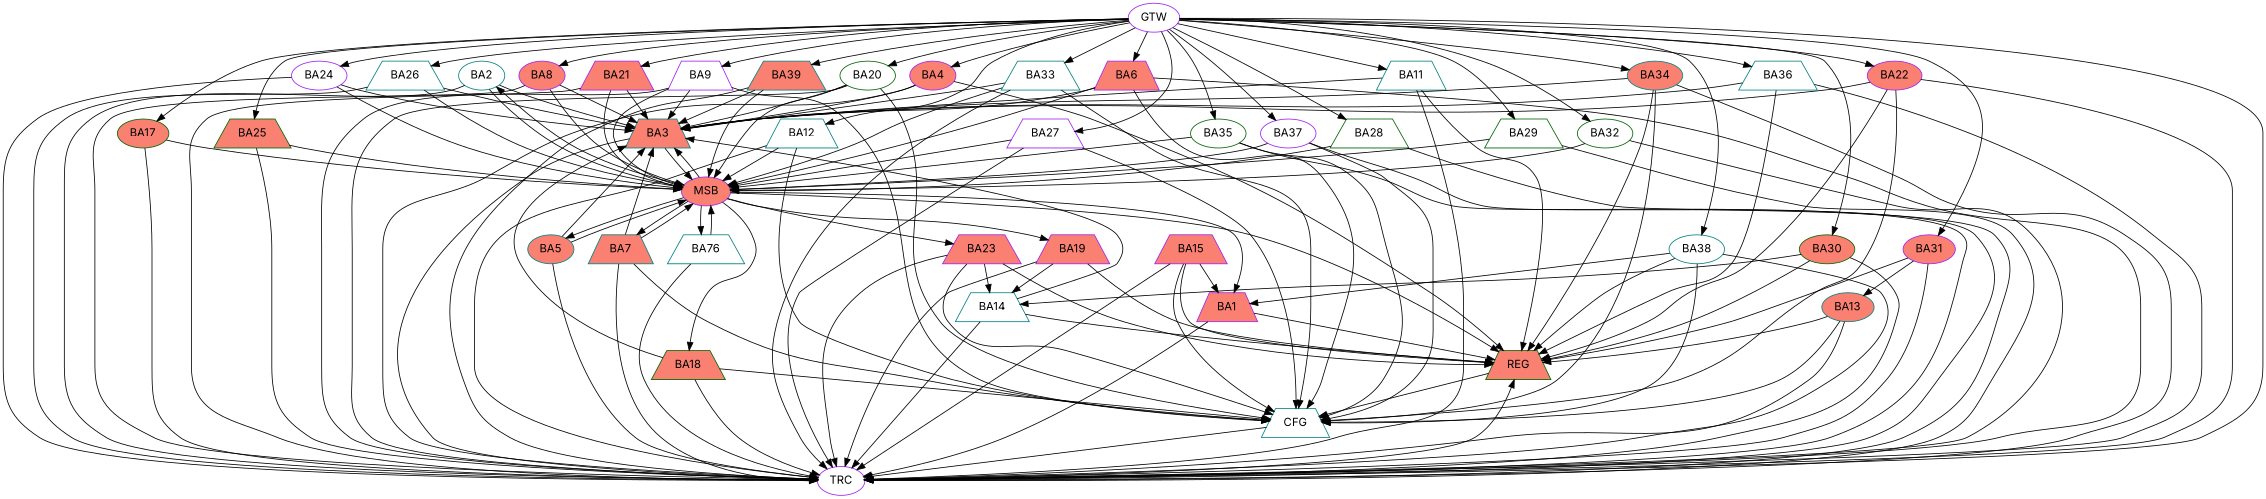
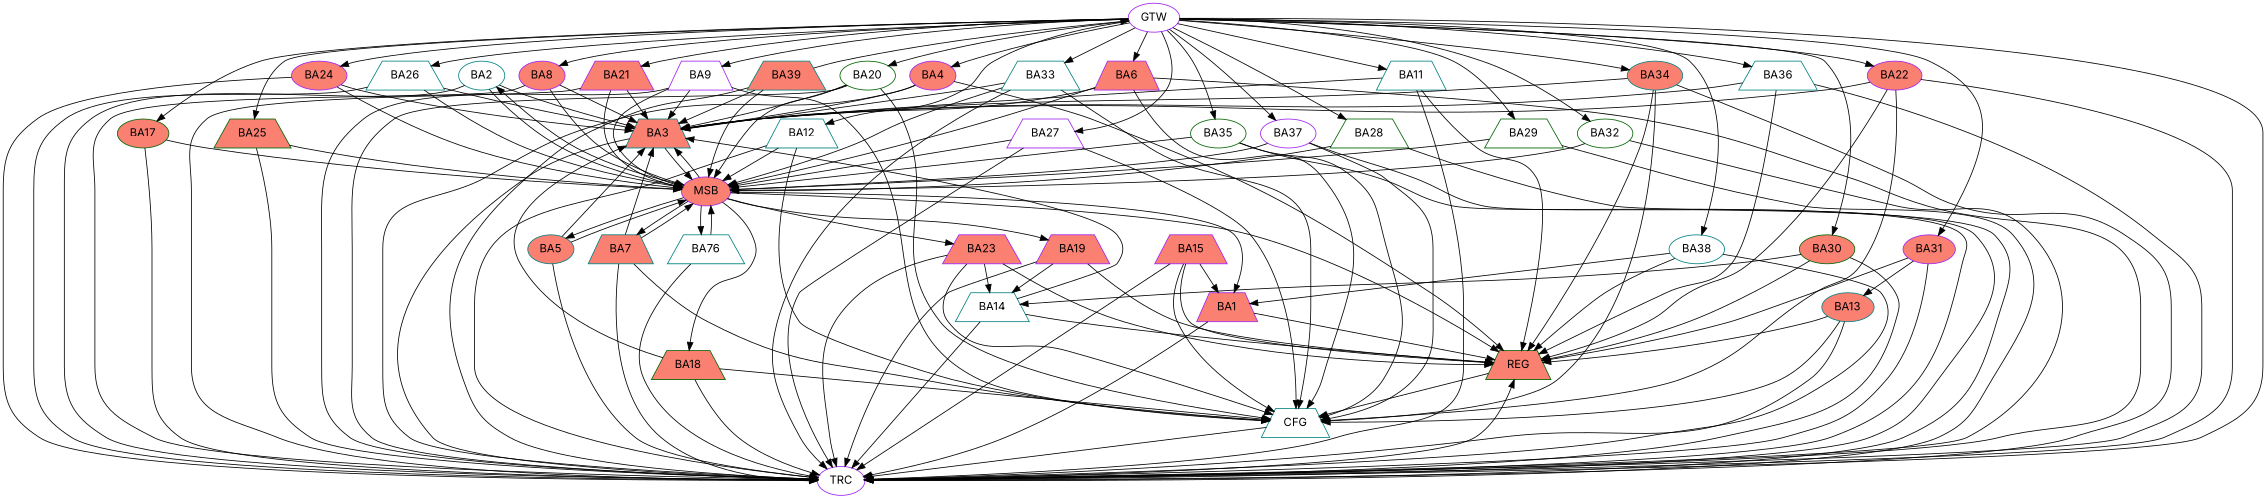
(973, 37) -> (966, 40)
(319, 76) -> (319, 76)
(1560, 411) -> none
